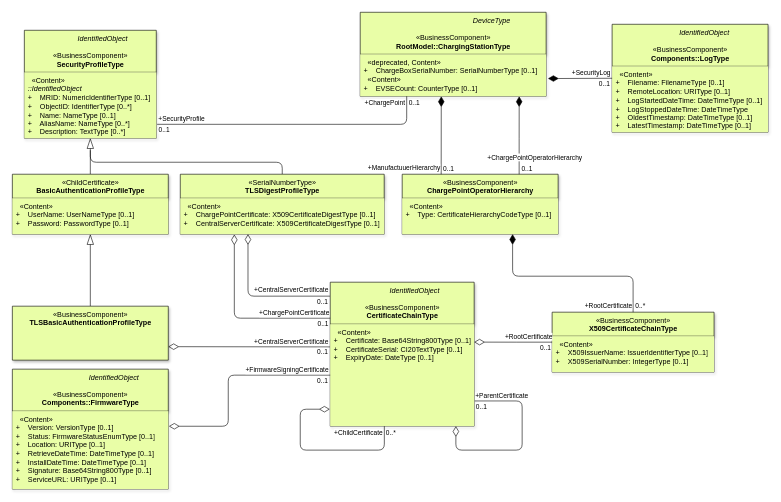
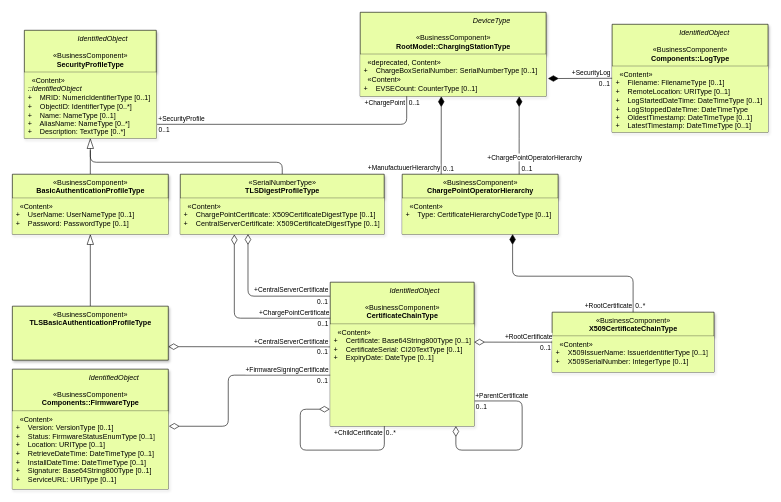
(91, 187) -> (91, 187)
